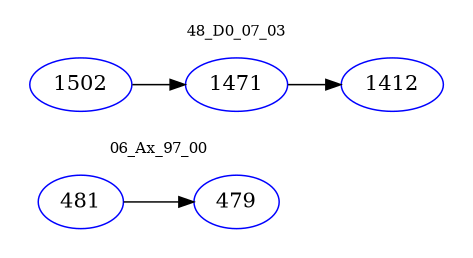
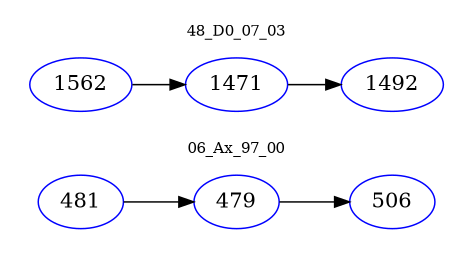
(81, 85) -> (81, 85)
(392, 85) -> (392, 85)
none -> (392, 202)
